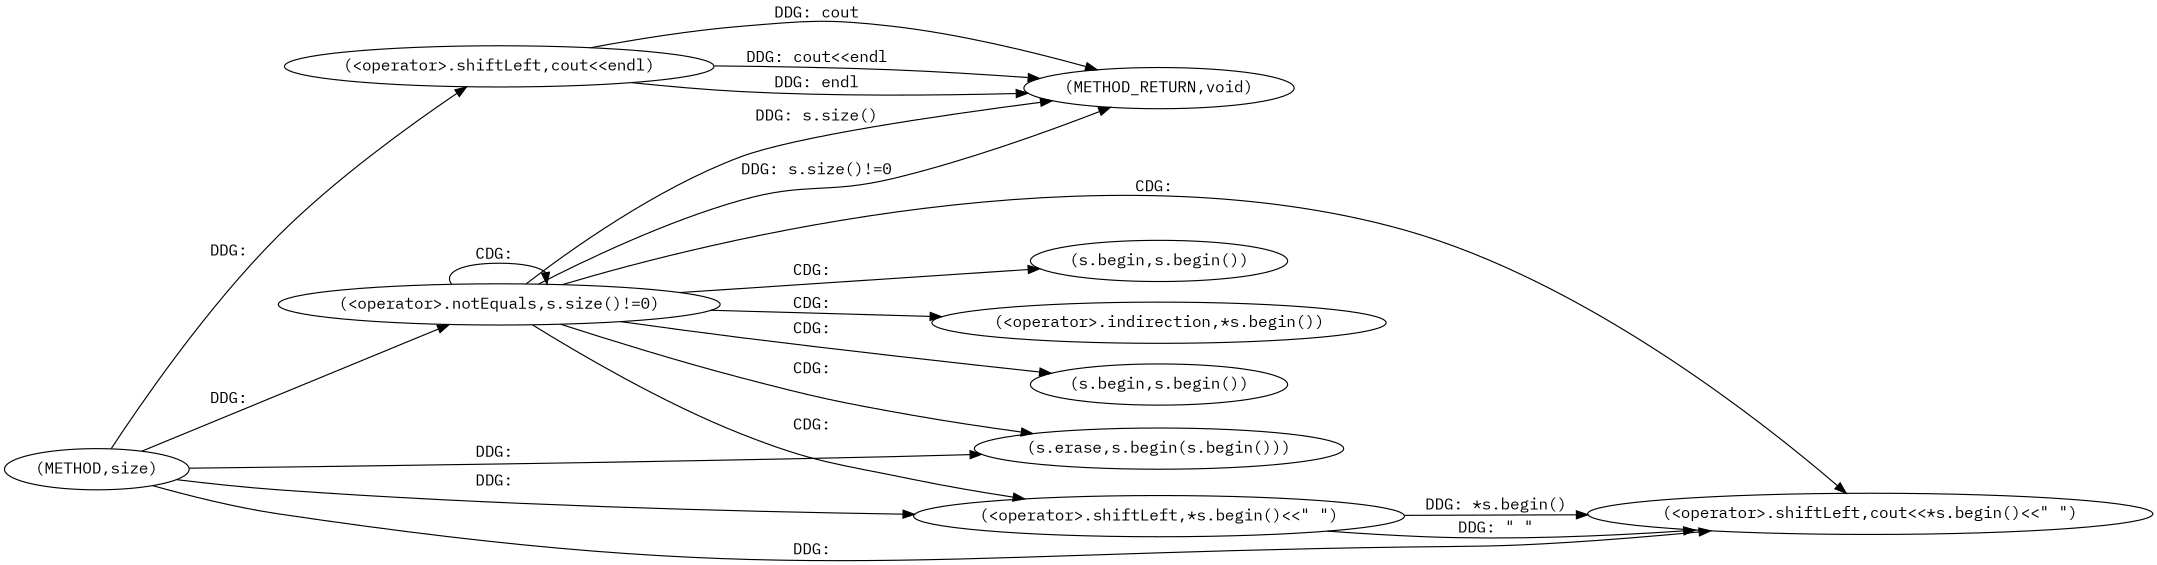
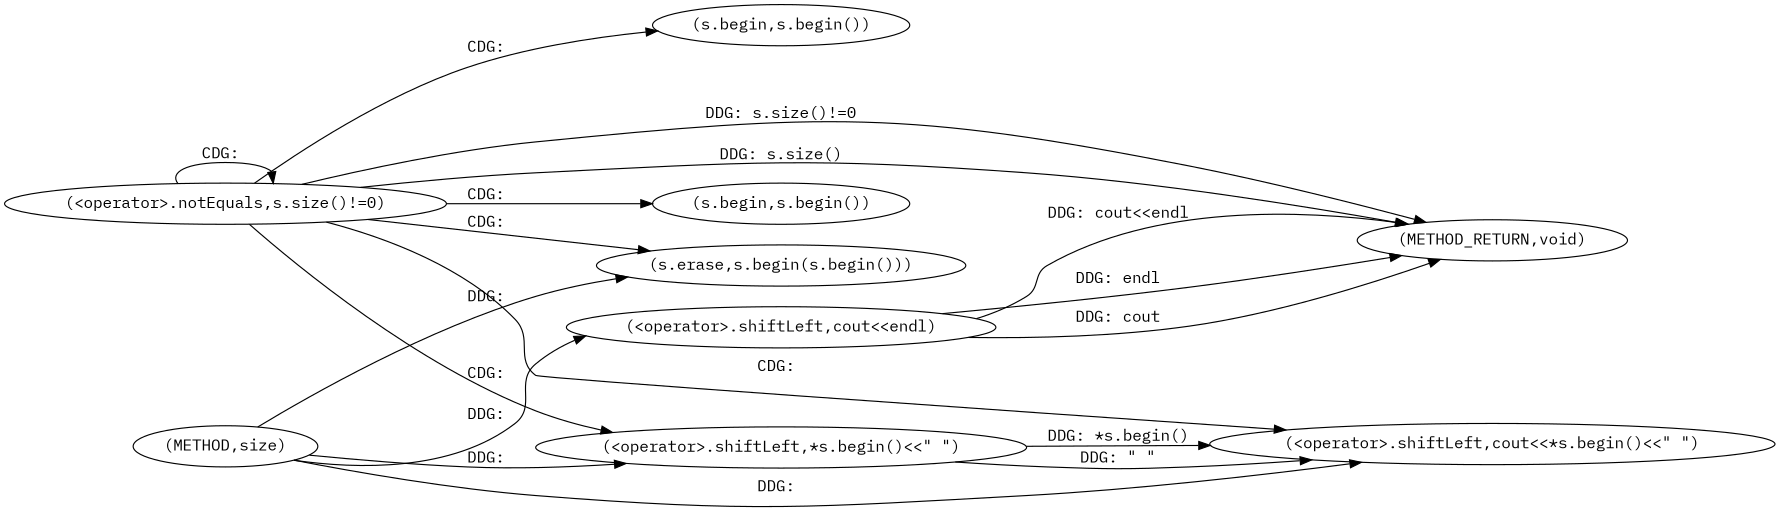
(1159, 323) -> none
(290, 390) -> none
